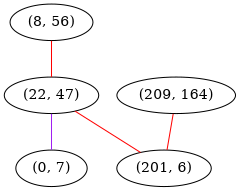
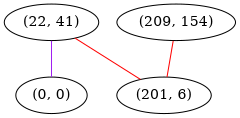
(52, 22) -> none
(52, 95) -> (52, 22)
(176, 95) -> (176, 22)
(52, 168) -> (52, 95)
